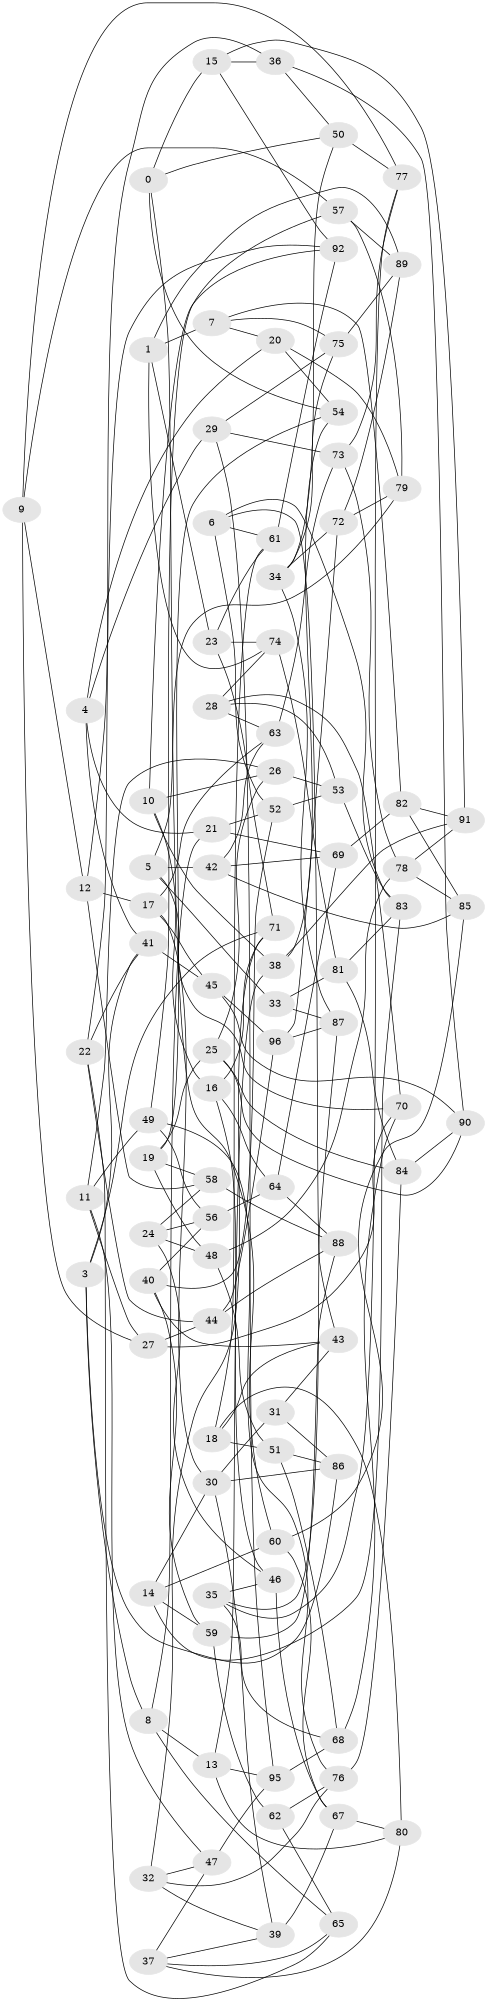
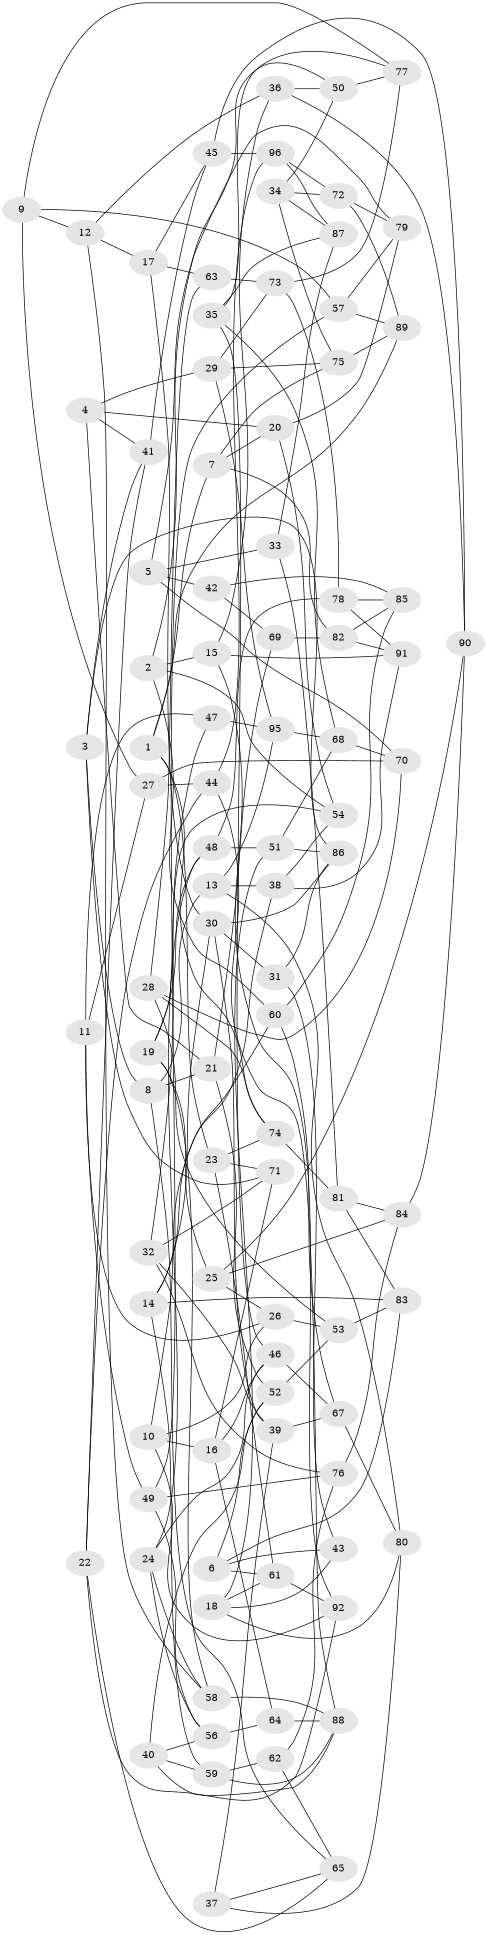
(149, 180) -> (149, 668)
(243, 807) -> none
(307, 1021) -> none
(244, 1346) -> (255, 1793)
(180, 1912) -> none
